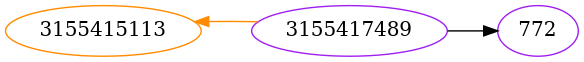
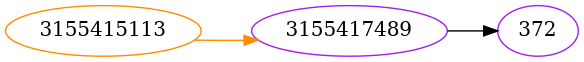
(234, 21) -> (219, 40)
(538, 31) -> (538, 31)
